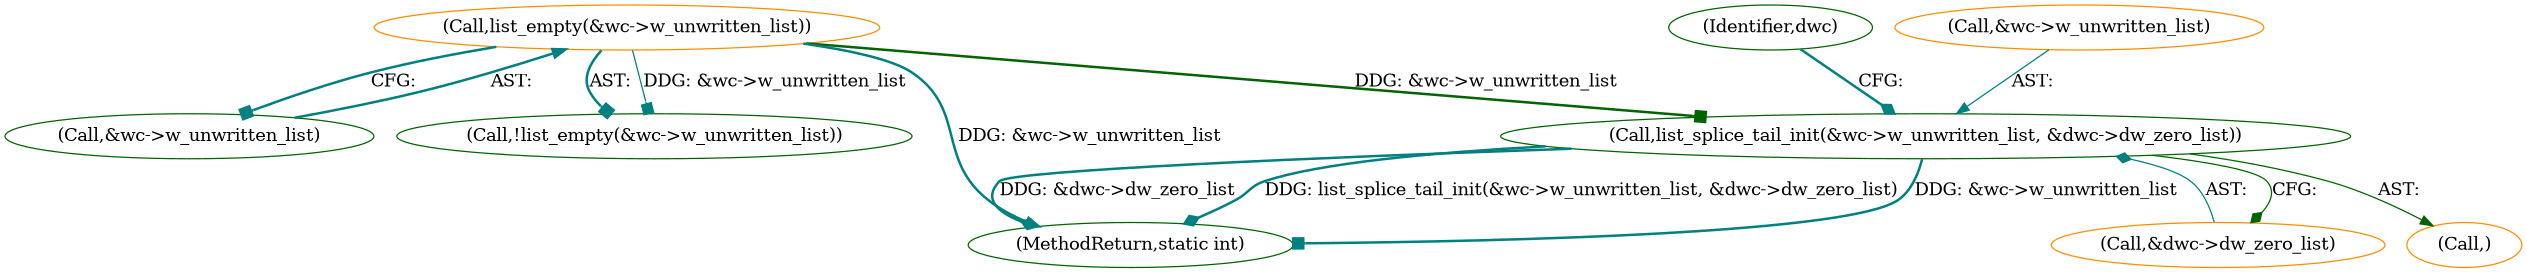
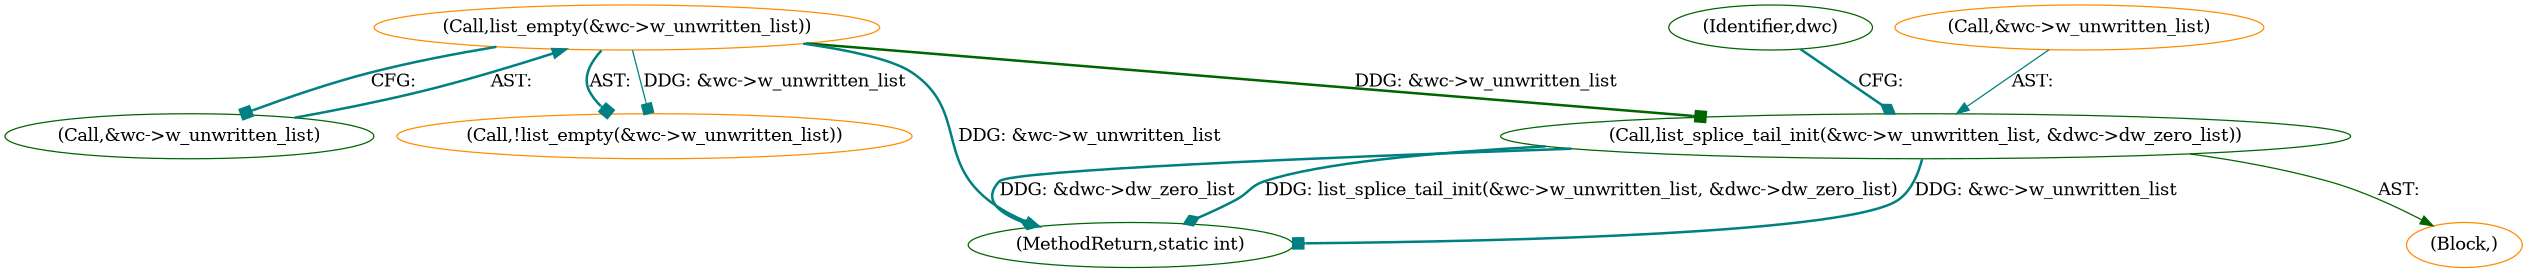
(654, 136) -> (654, 136)
(2218, 245) -> none
(2464, 245) -> (2464, 245)
